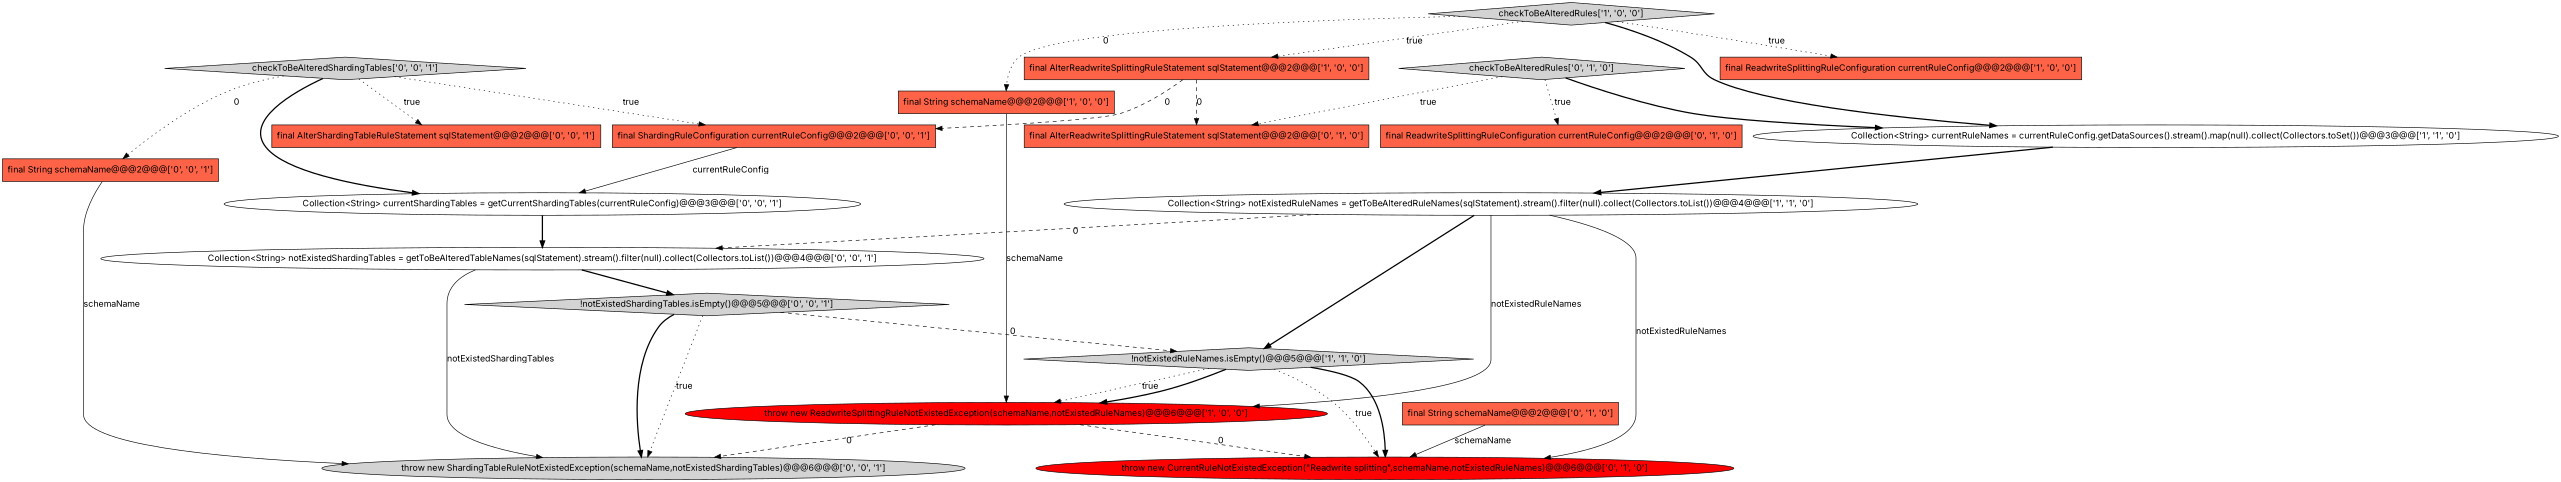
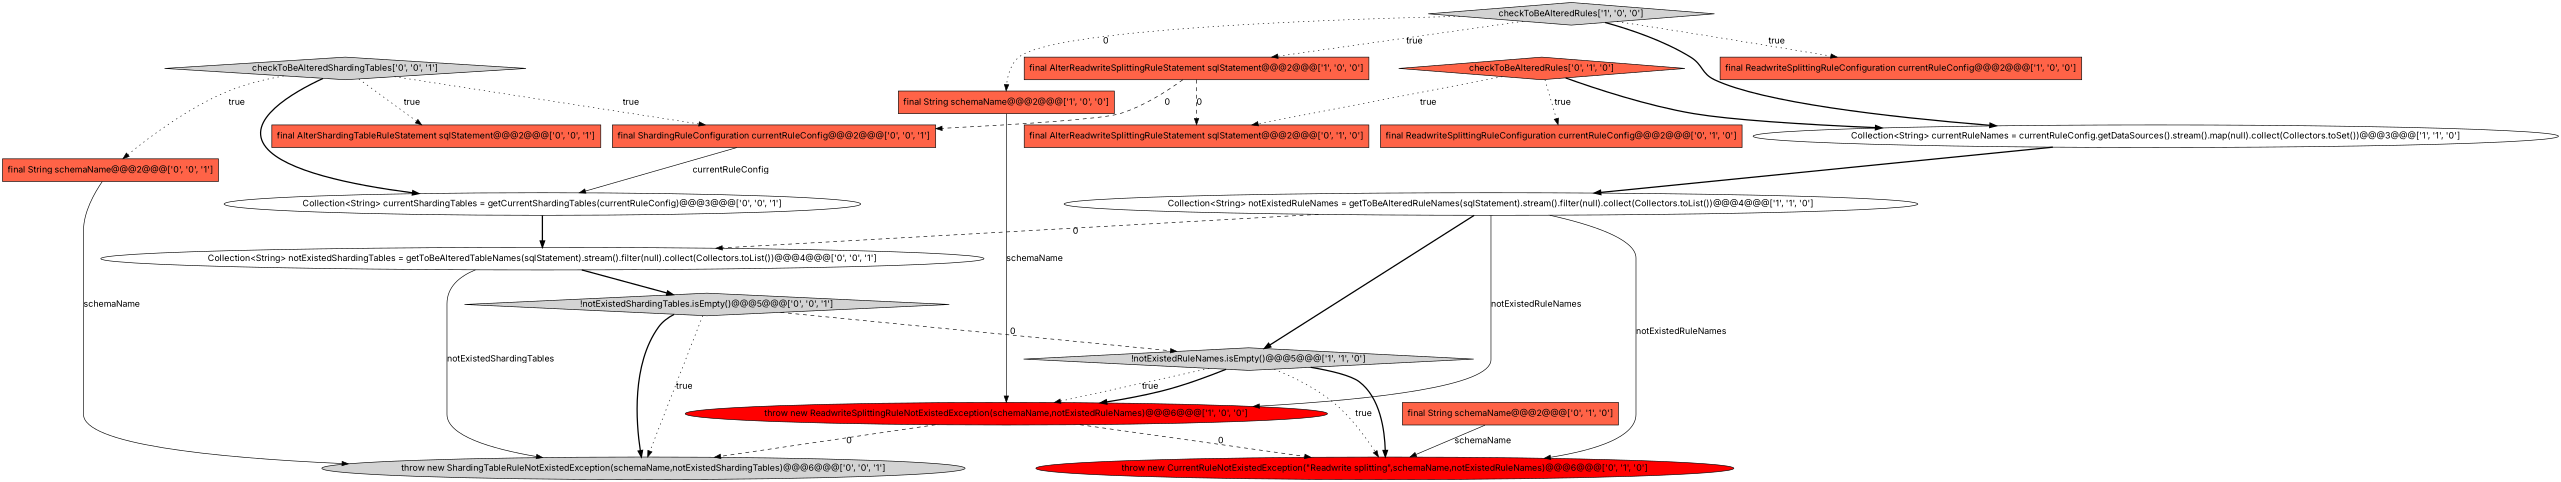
(1542, 68) -> (1542, 68)
(237, 102) -> (237, 102)
